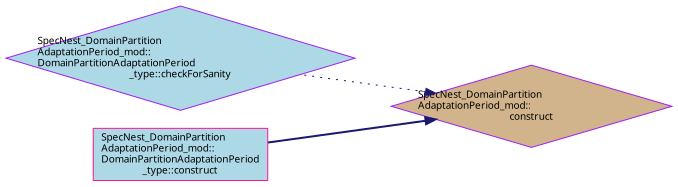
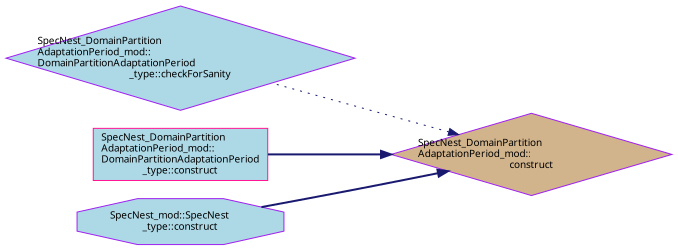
none -> (180, 222)
